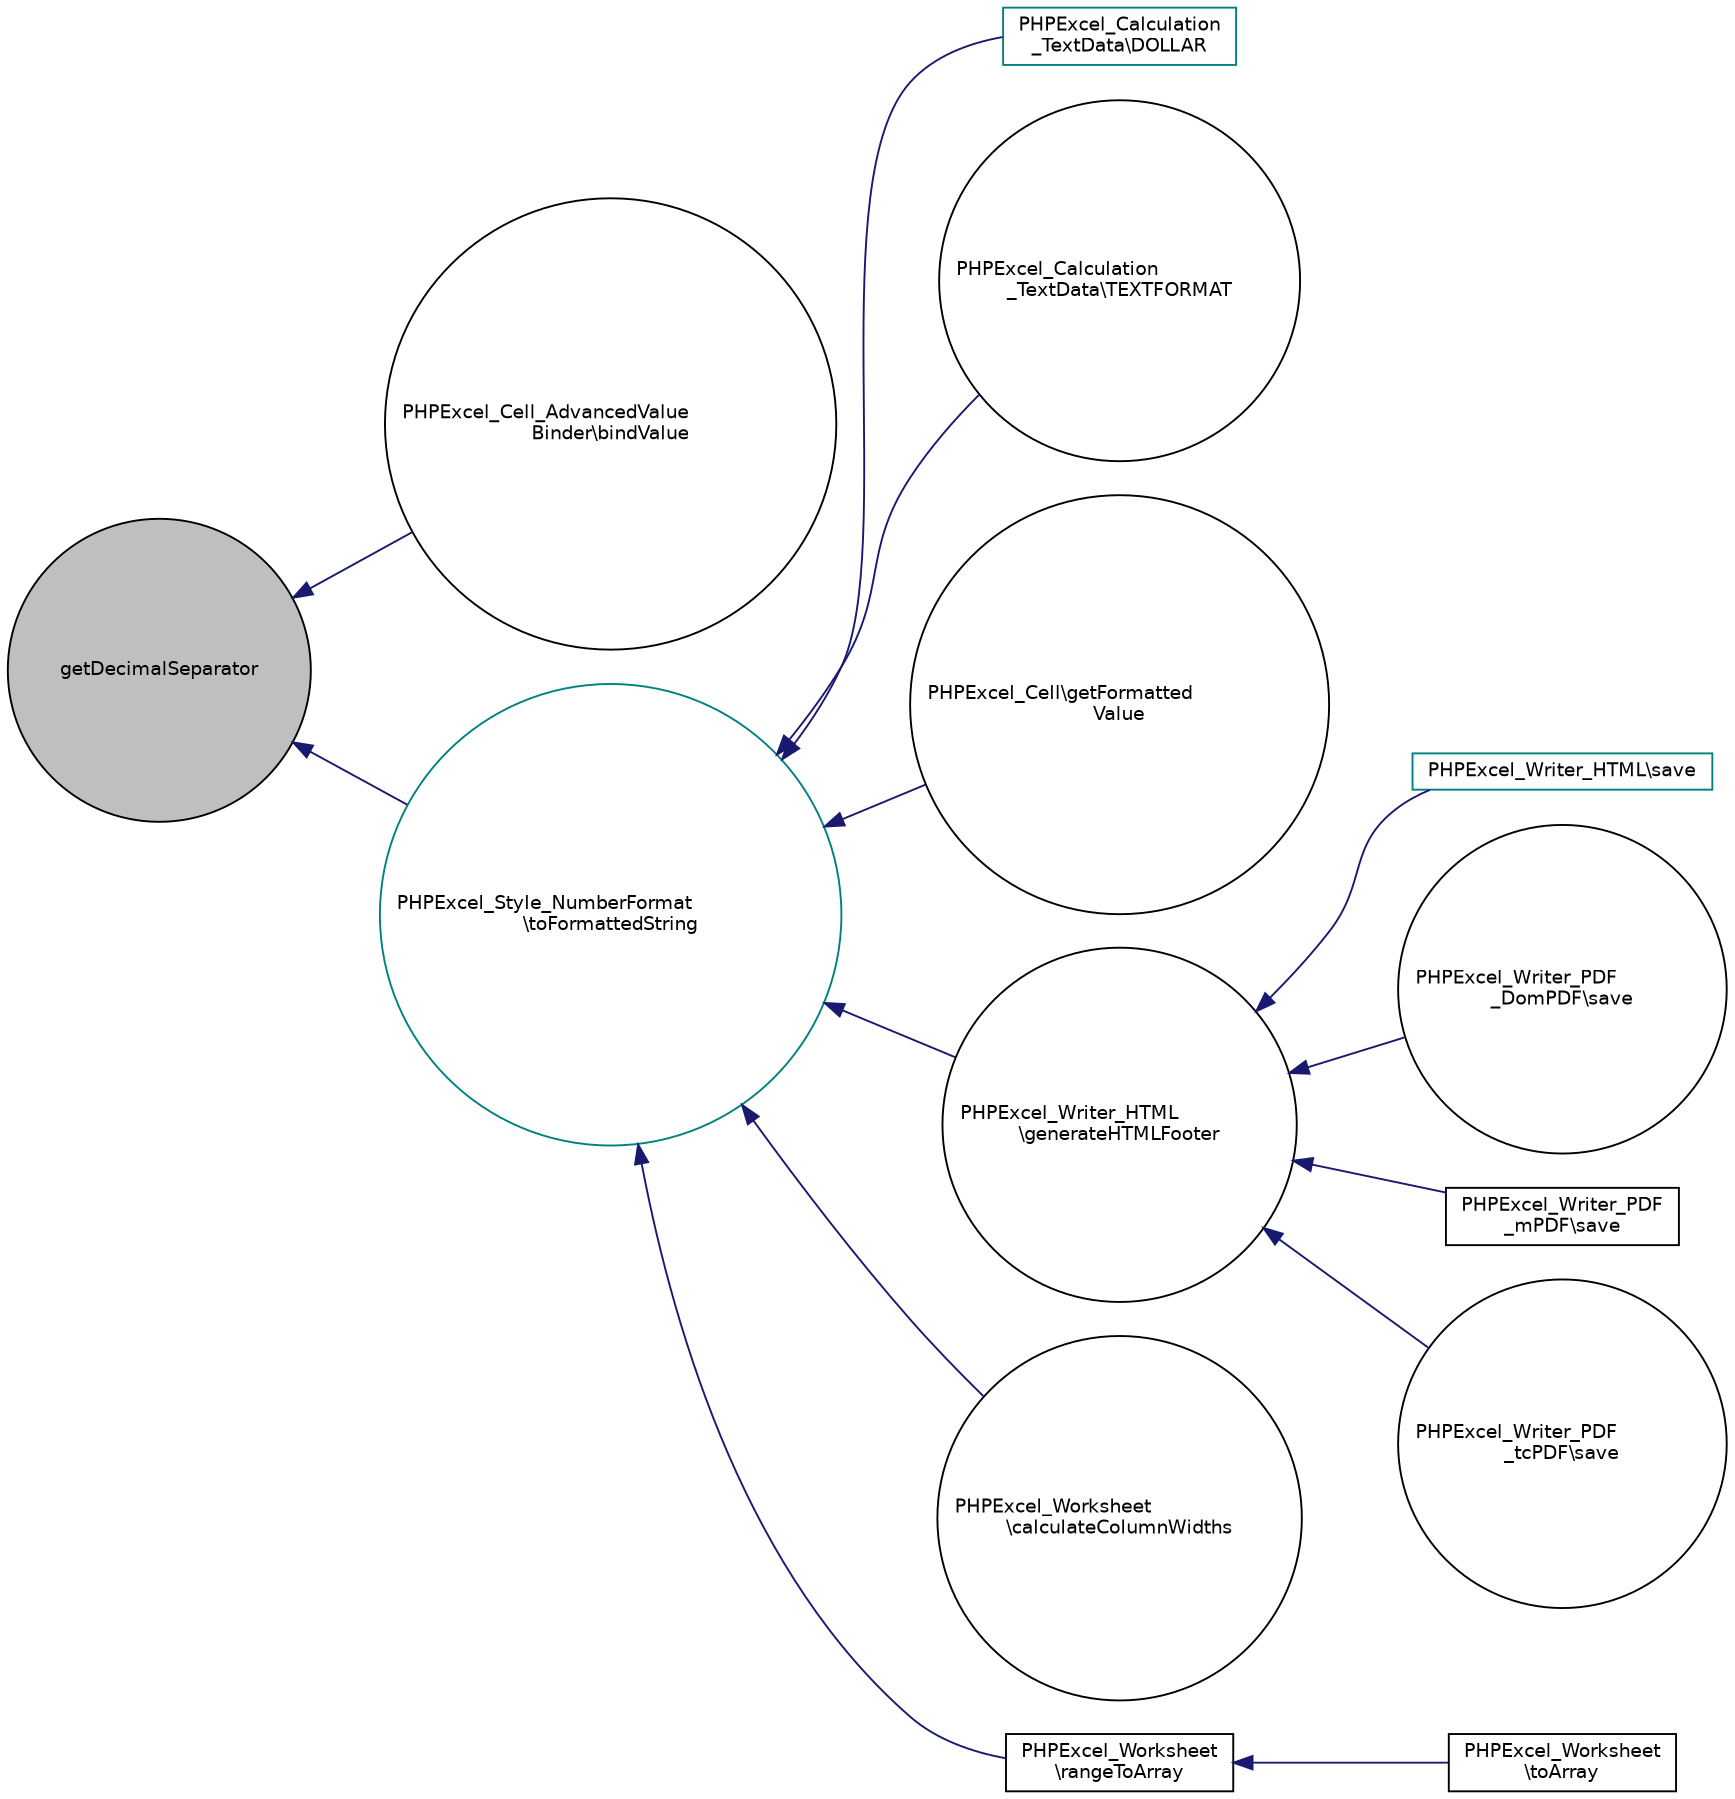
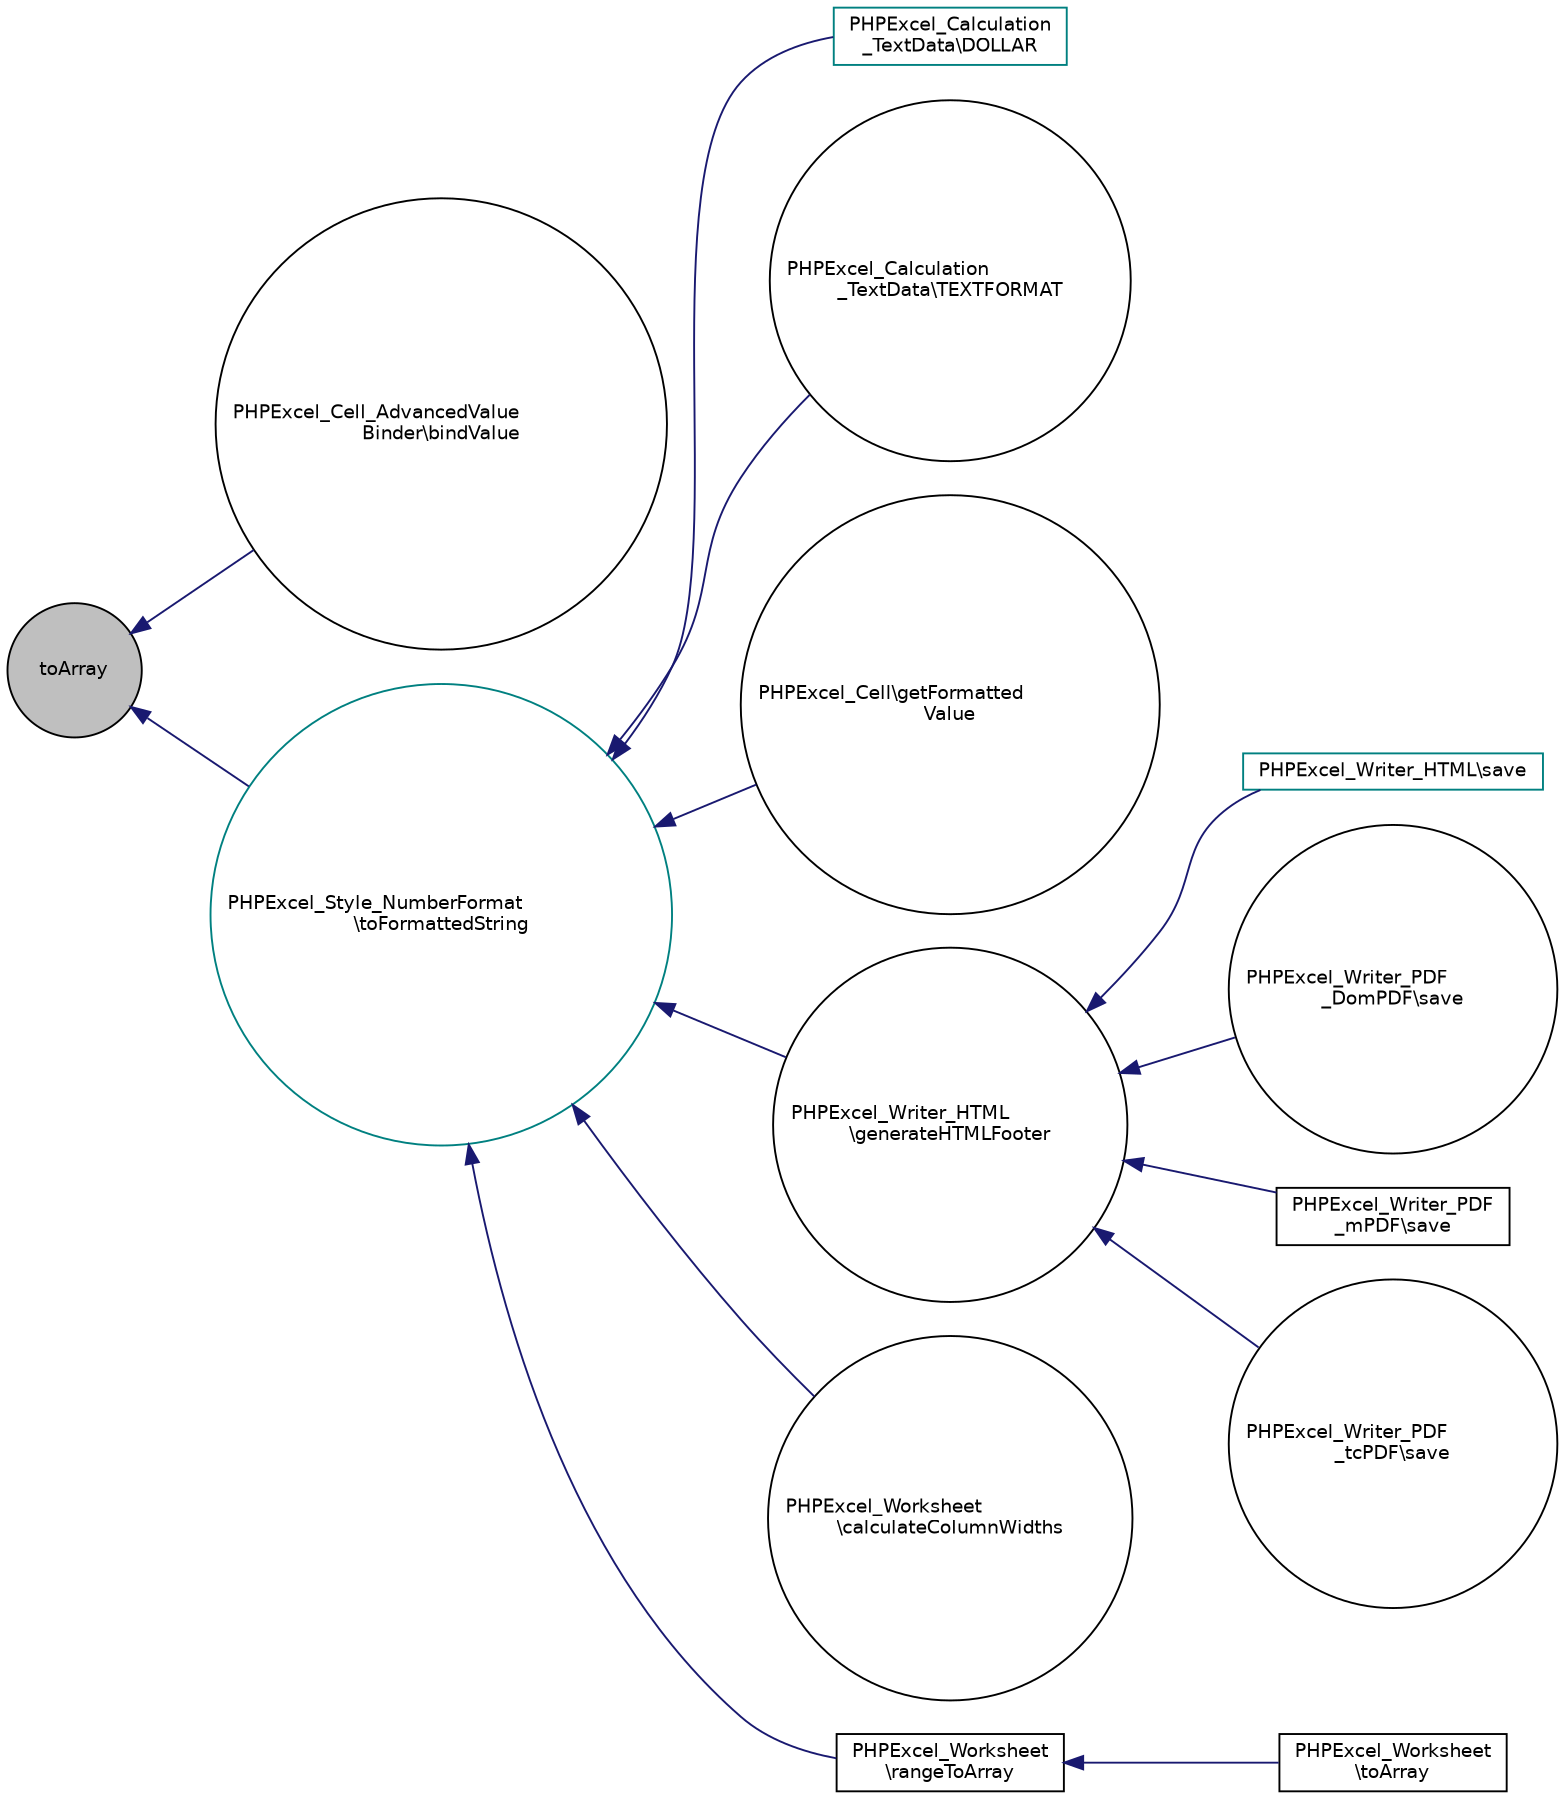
(159, 670) -> (75, 670)
